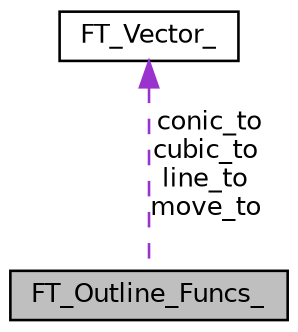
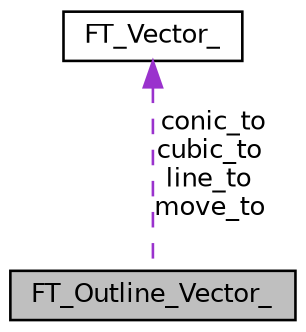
(149, 295) -> (153, 295)
